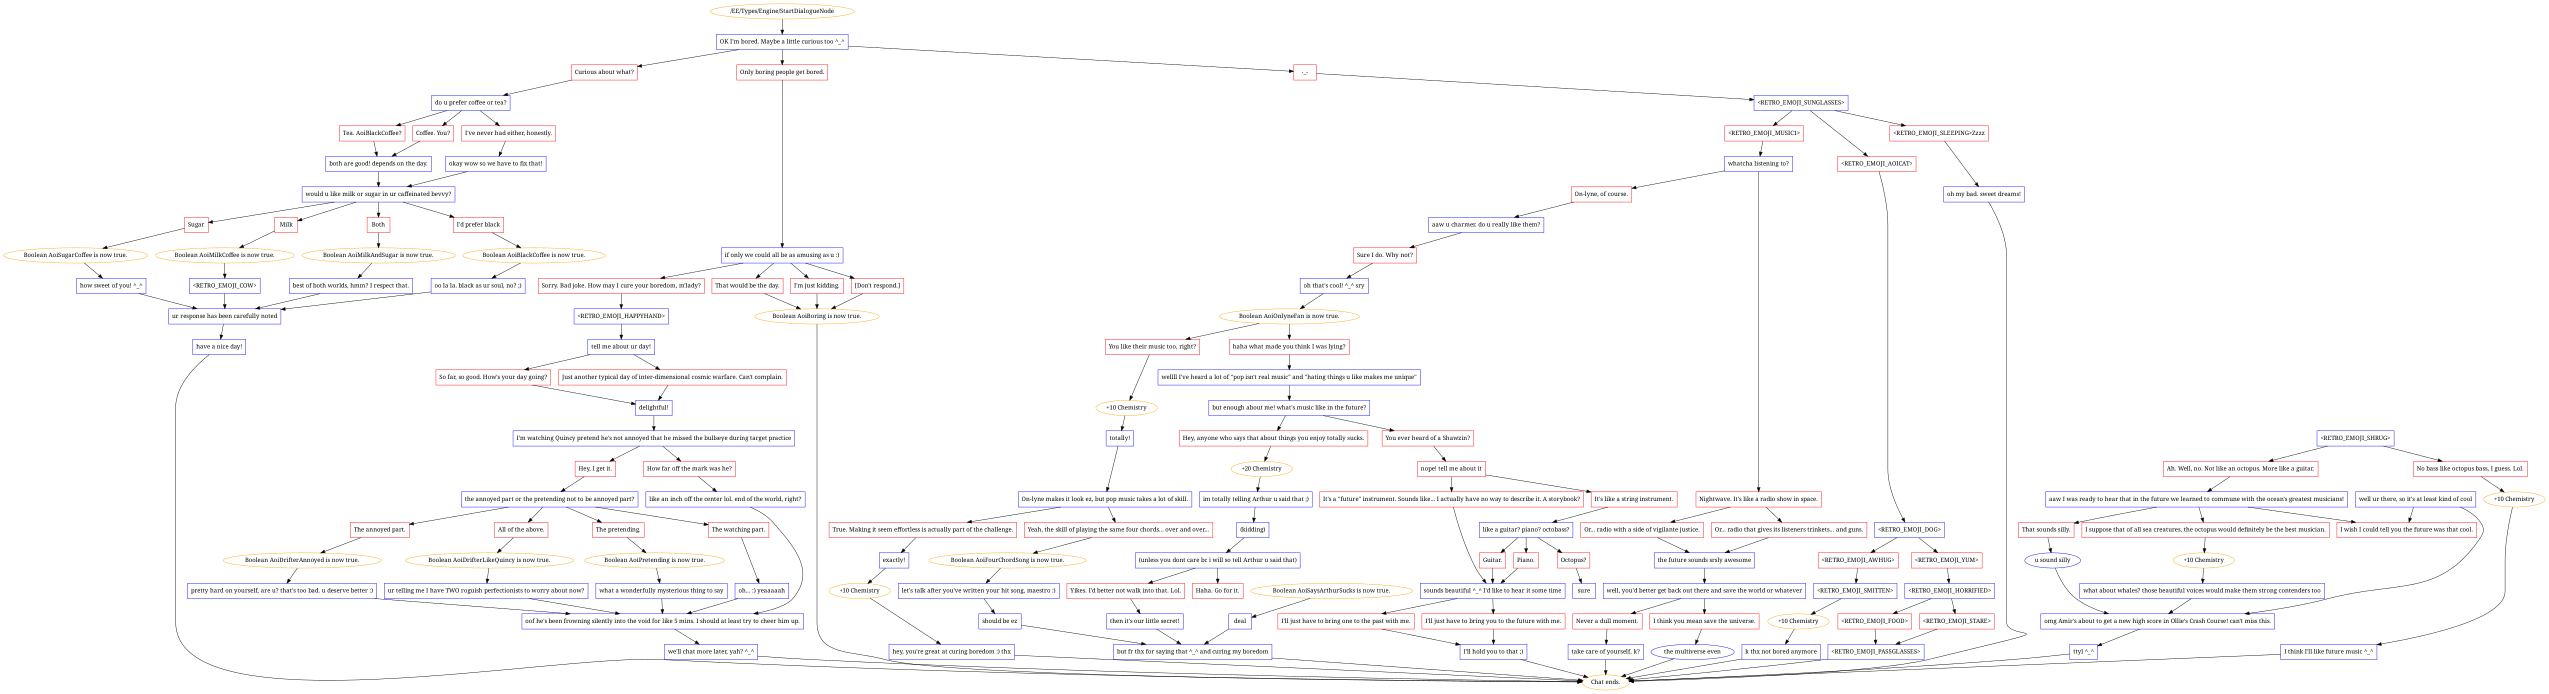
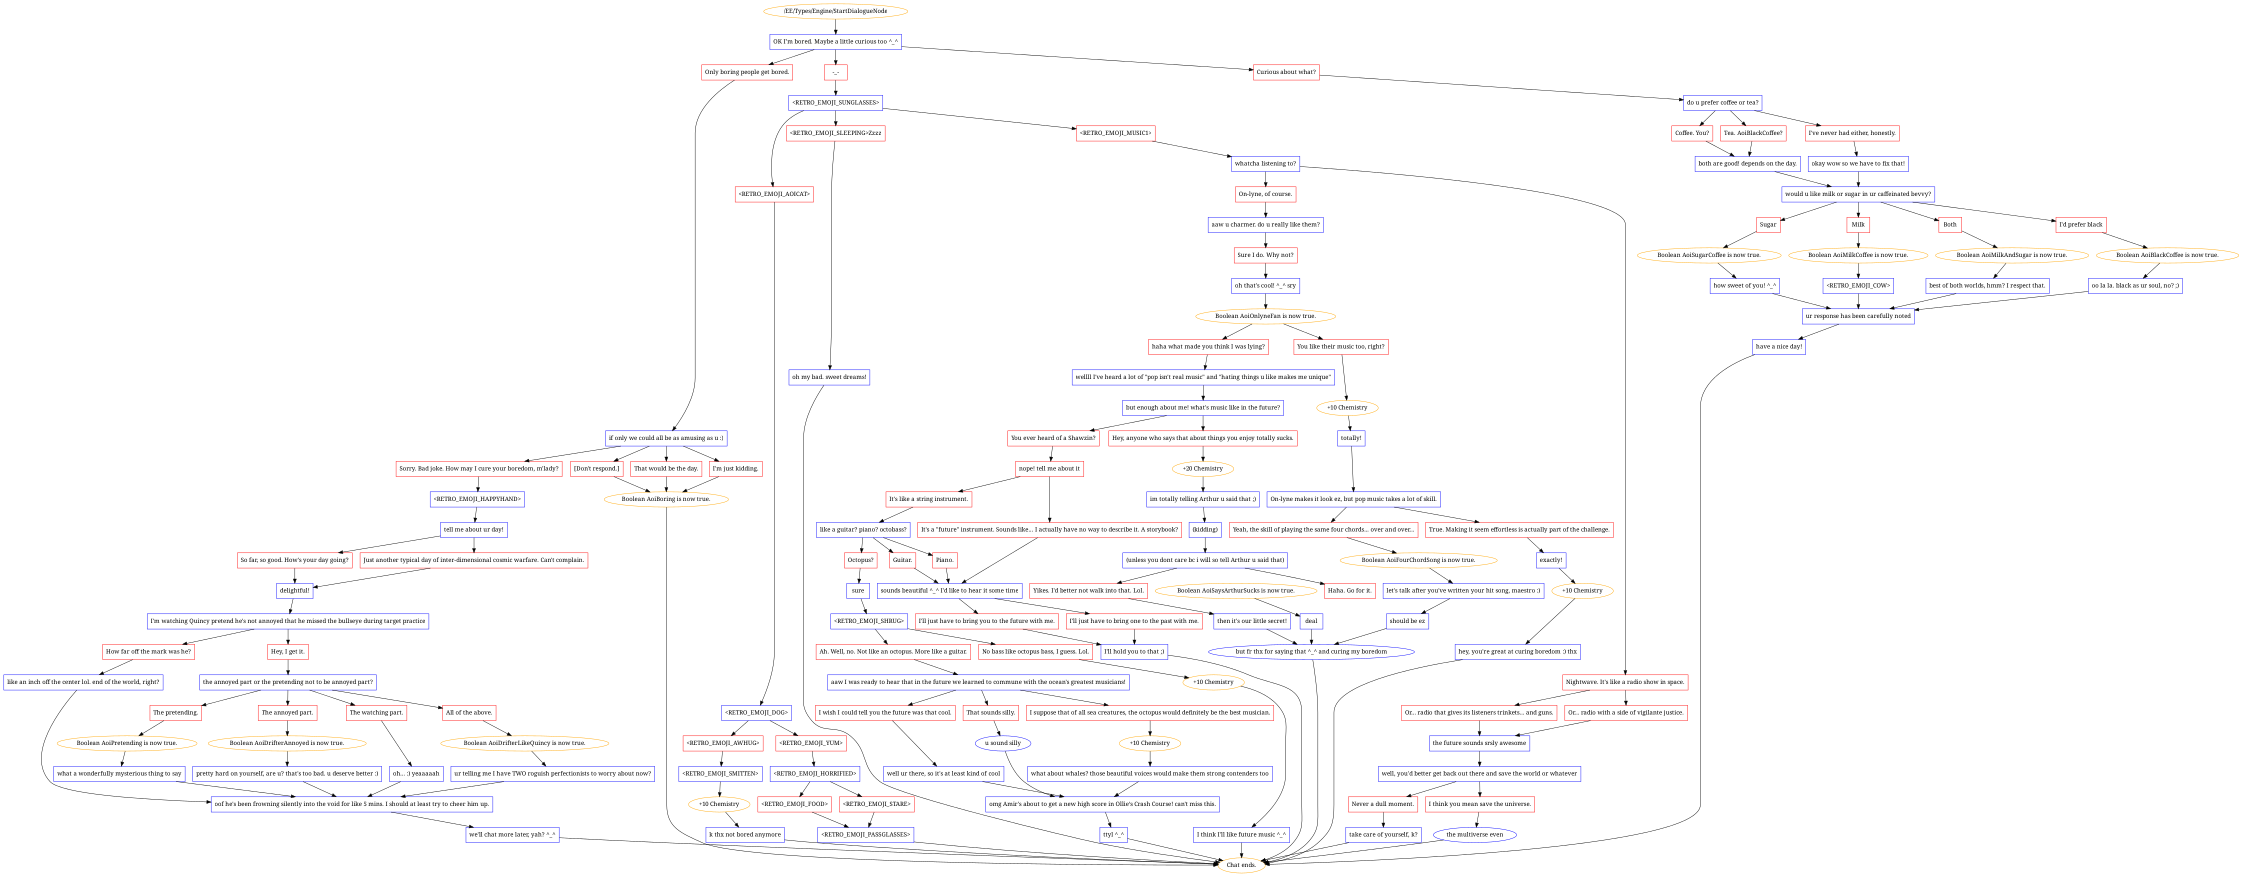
(2412, 513) -> (913, 742)
none -> (863, 604)
(1193, 652) -> (1312, 652)
